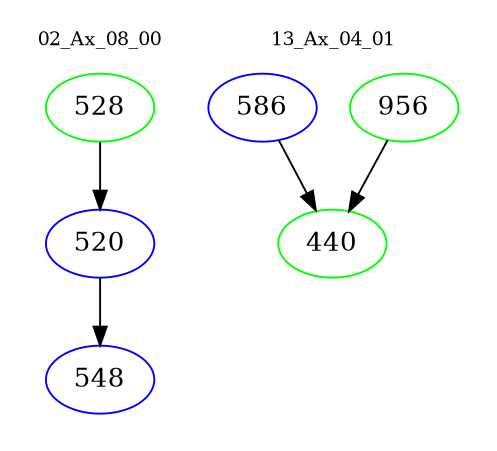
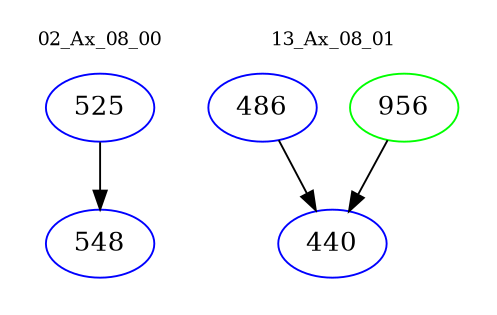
(333, 41) -> (333, 41)
(100, 108) -> none
(263, 108) -> (263, 108)
(100, 244) -> (100, 108)
(332, 244) -> (332, 244)
